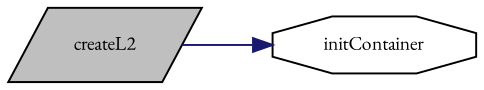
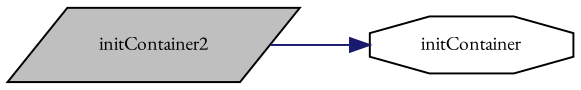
(105, 45) -> (154, 45)
